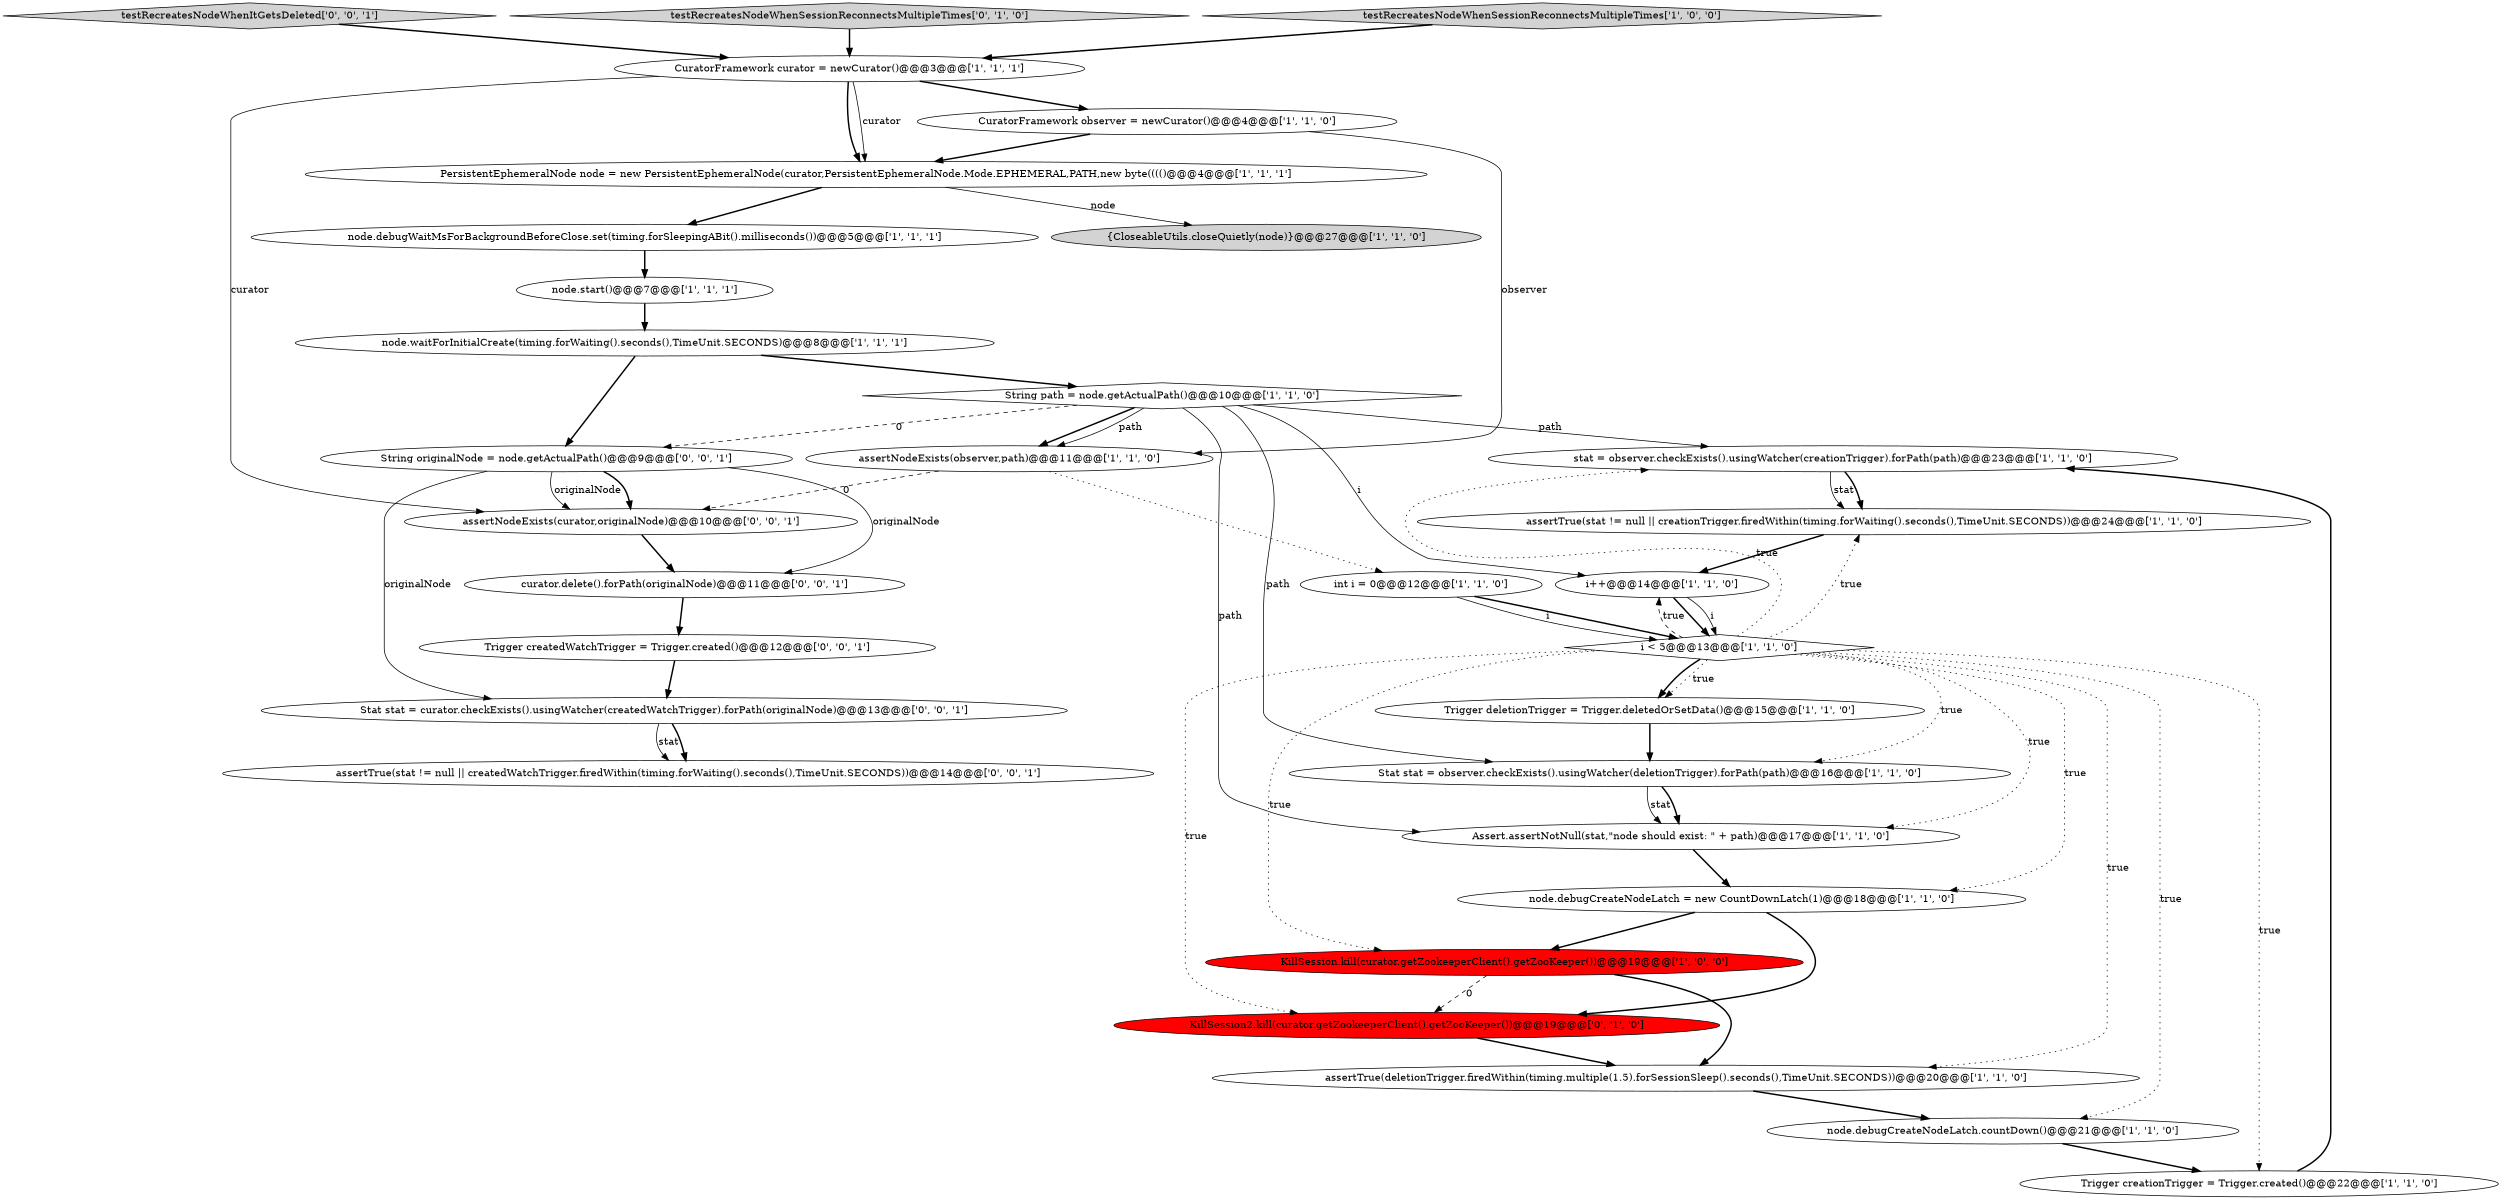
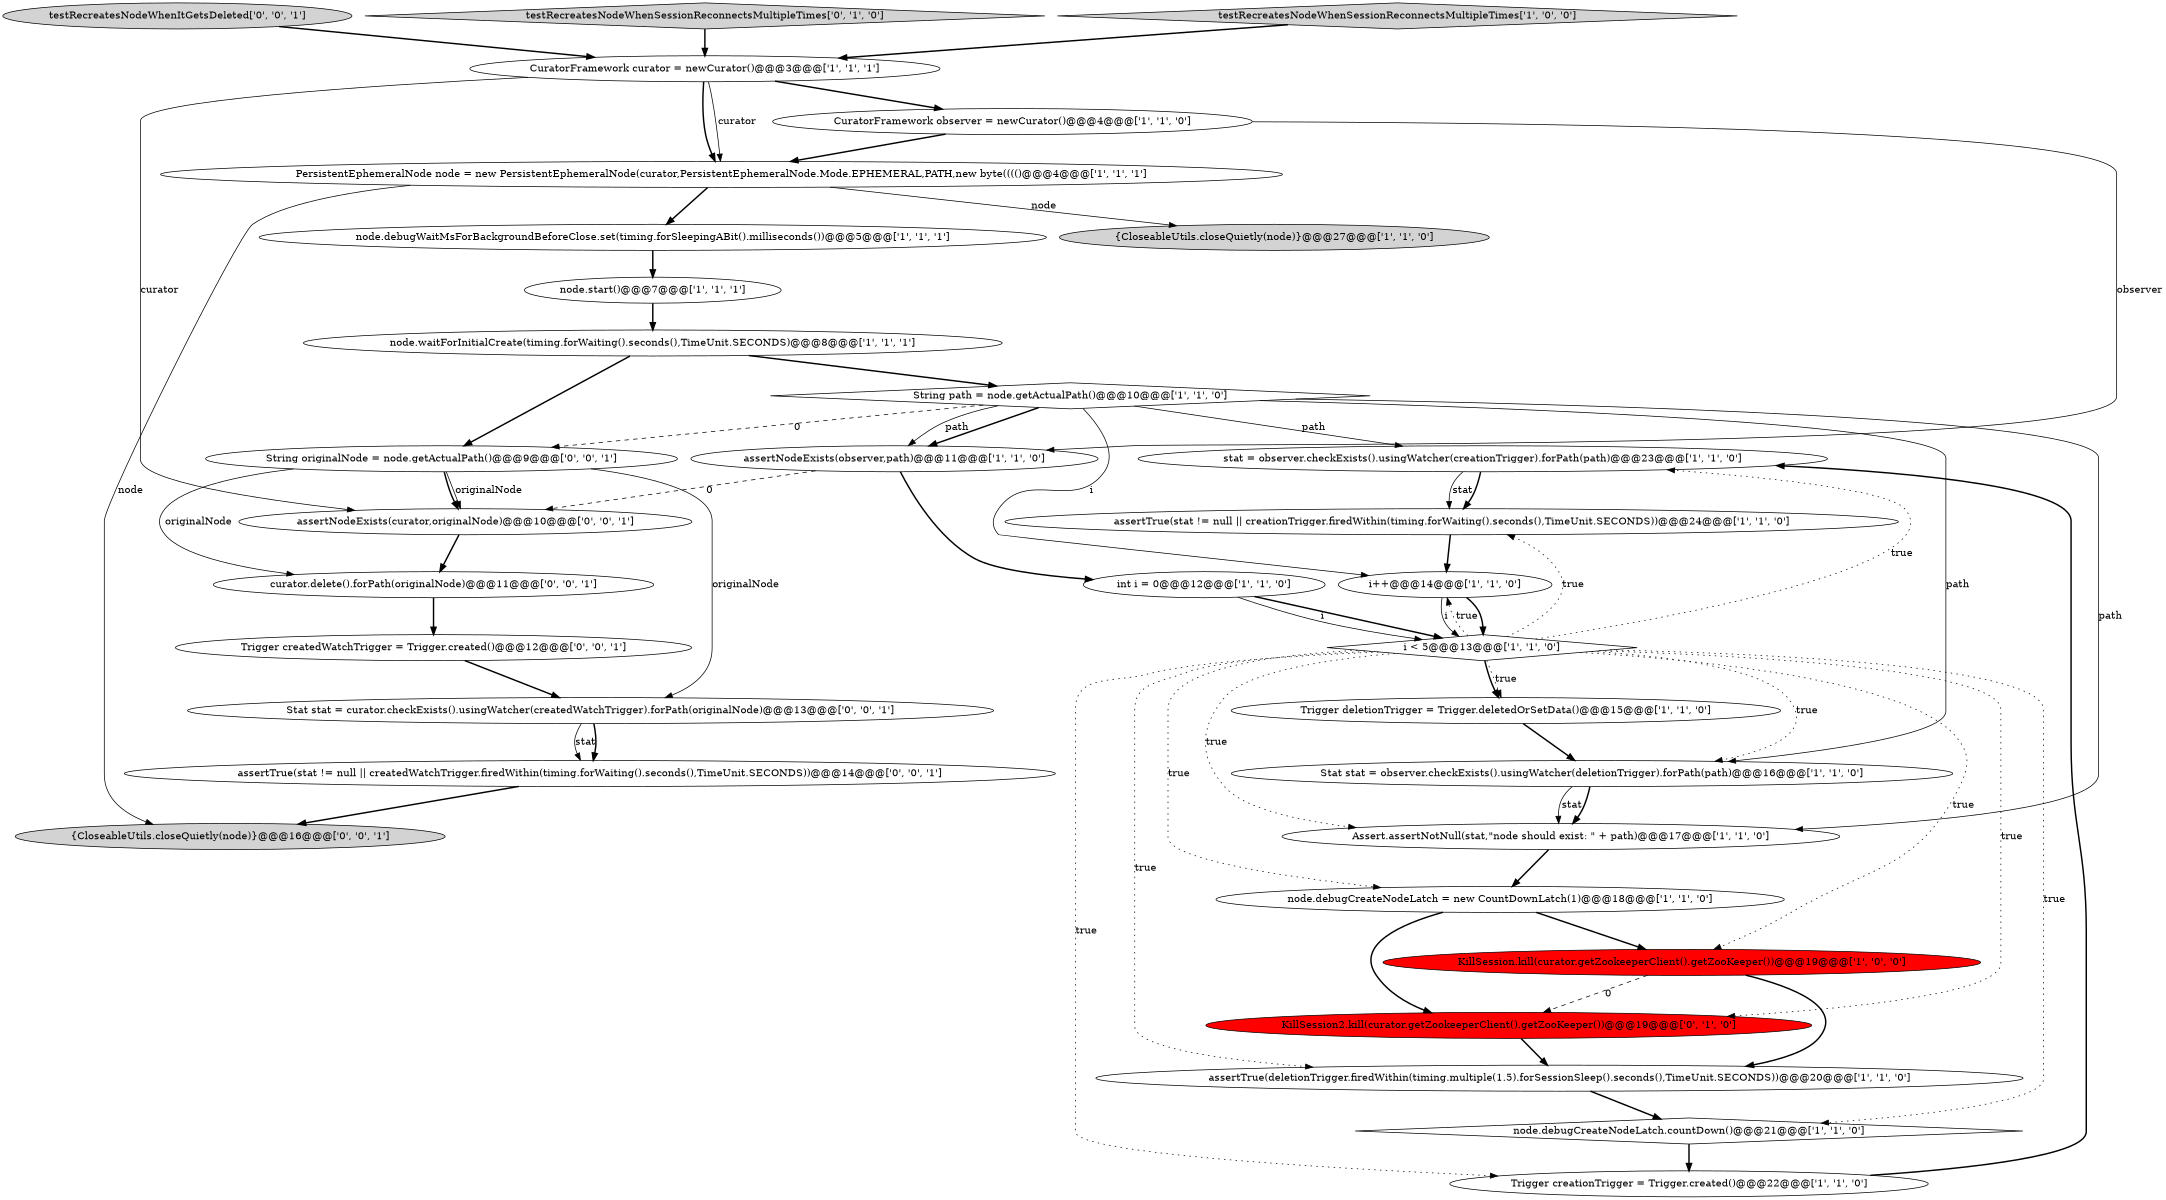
(250, 16) -> (177, 16)
(1212, 521) -> (974, 558)
(1665, 625) -> (1456, 622)
none -> (230, 836)
(2003, 1131) -> (1689, 1131)
